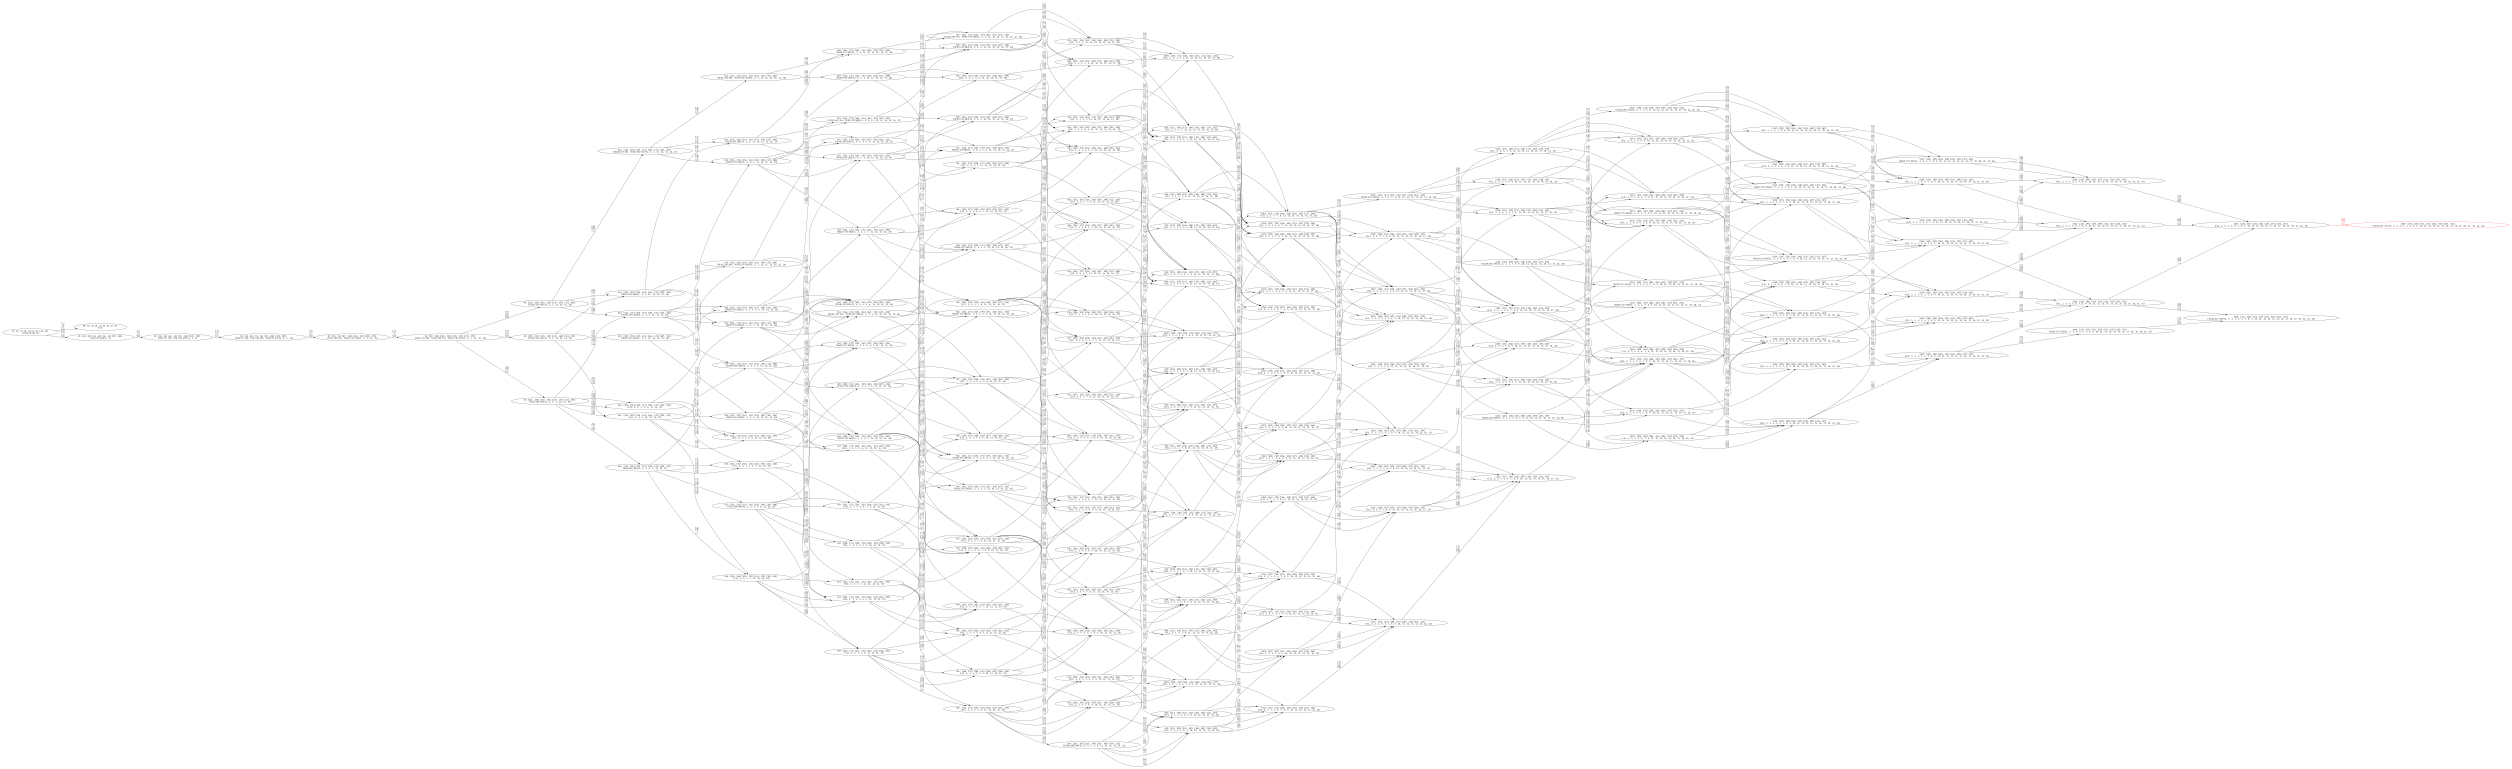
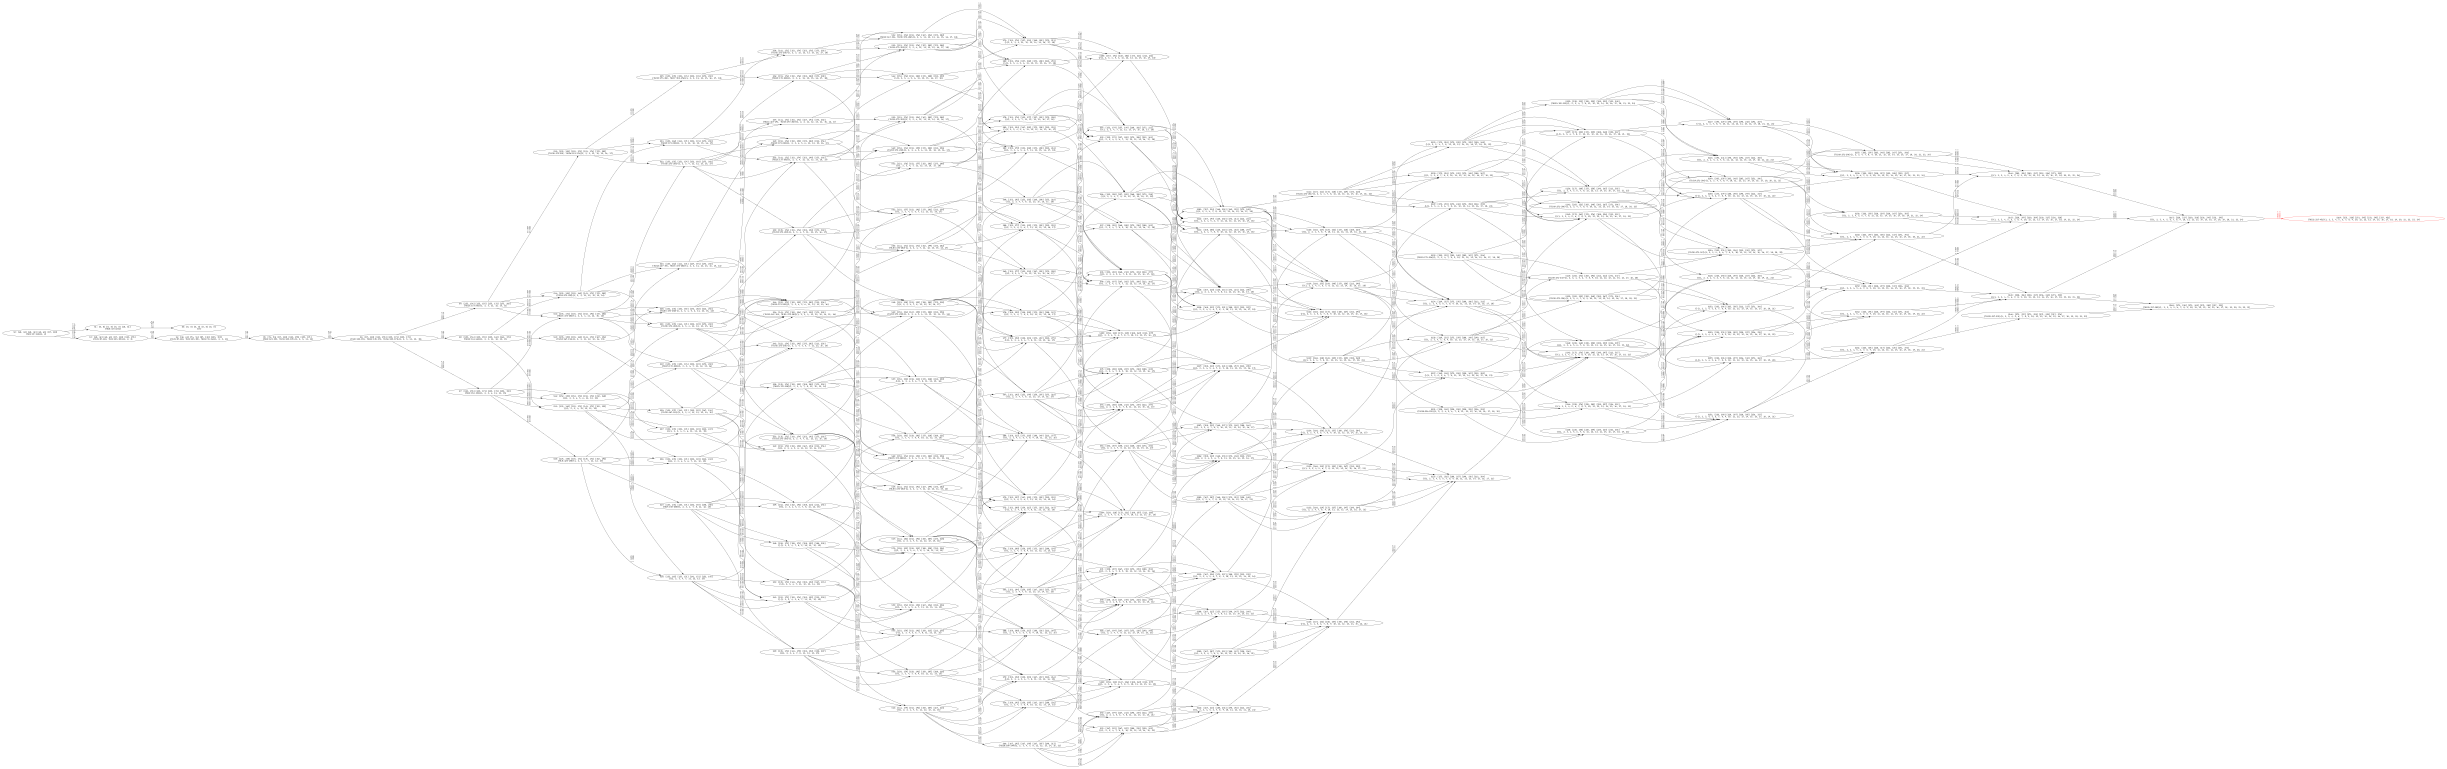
(56, 337) -> (76, 331)
